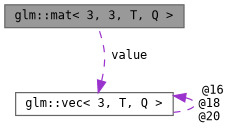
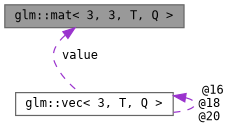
(105, 54) -> (56, 66)
